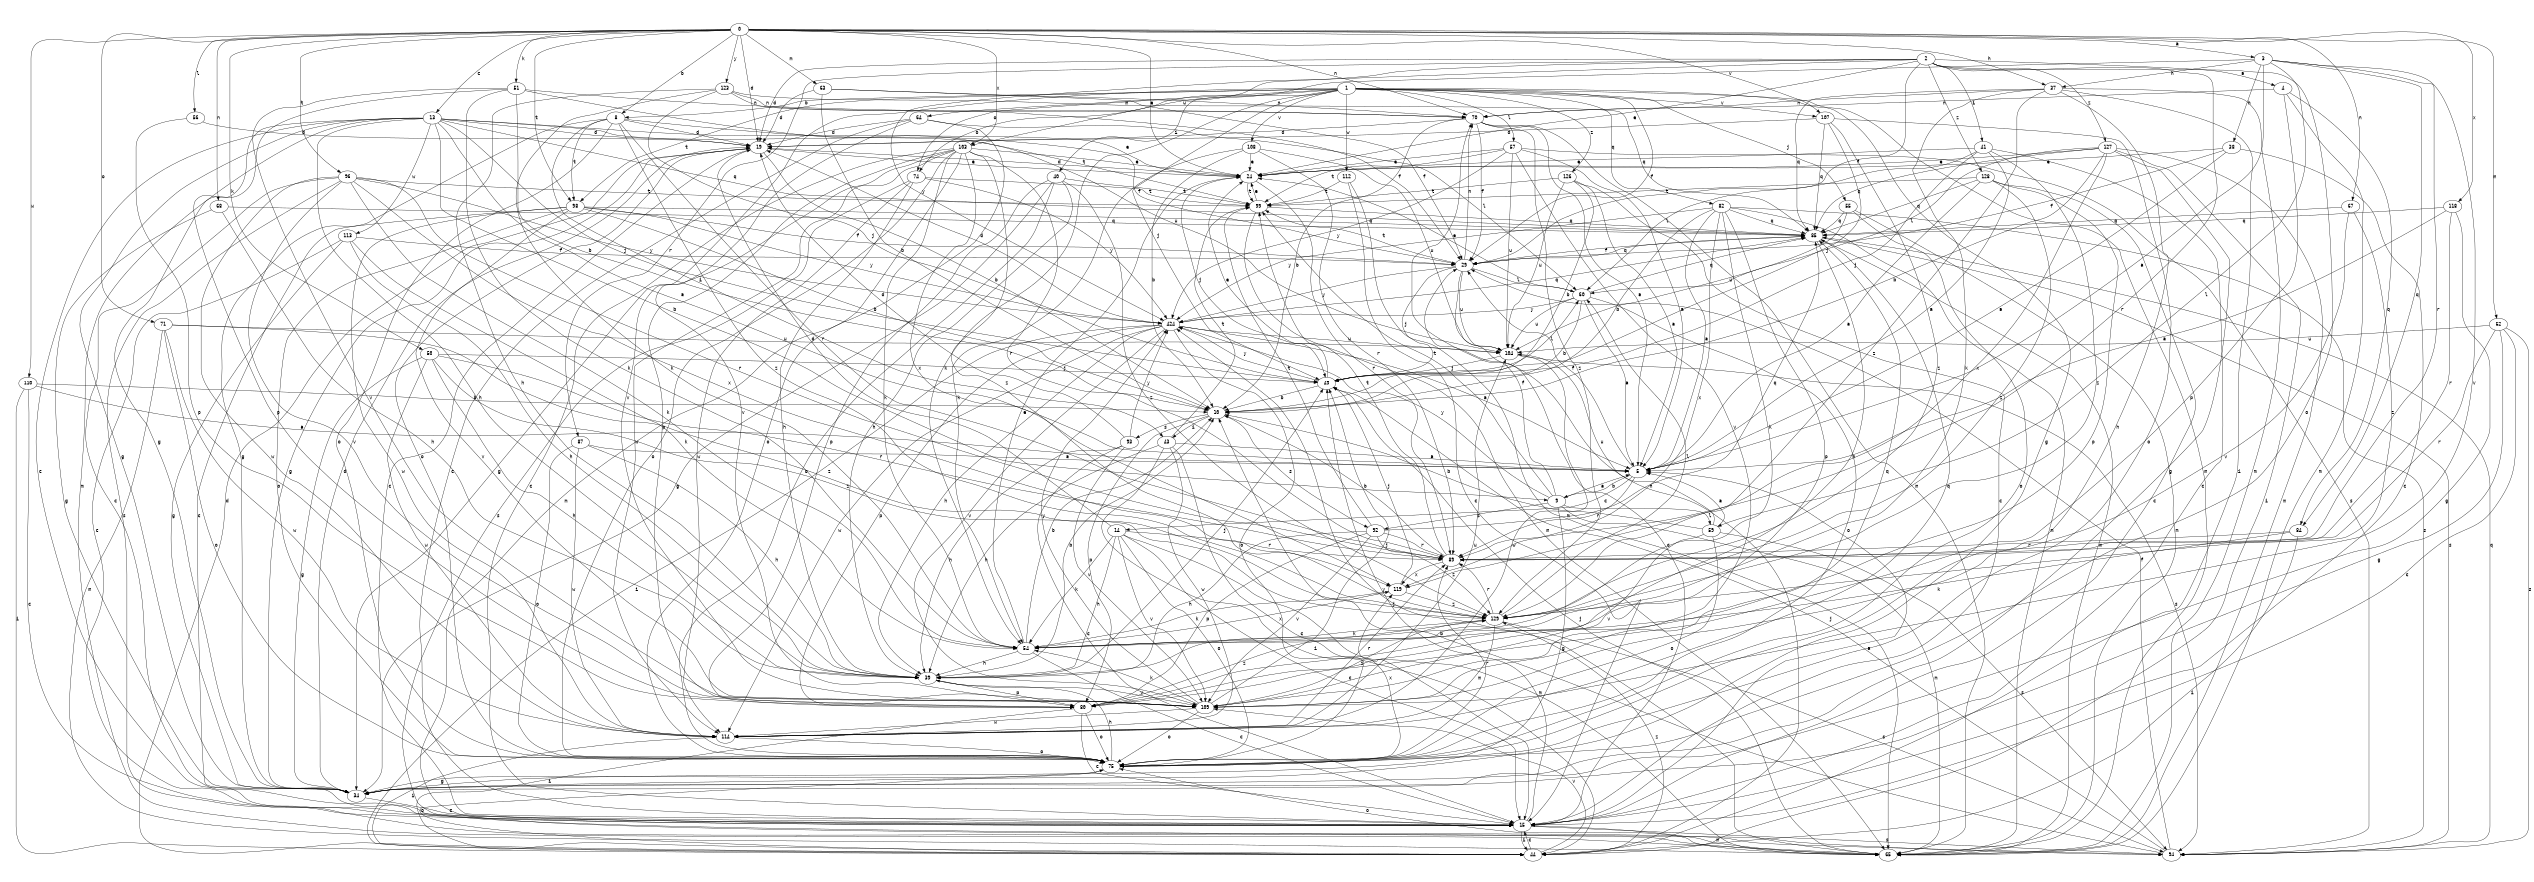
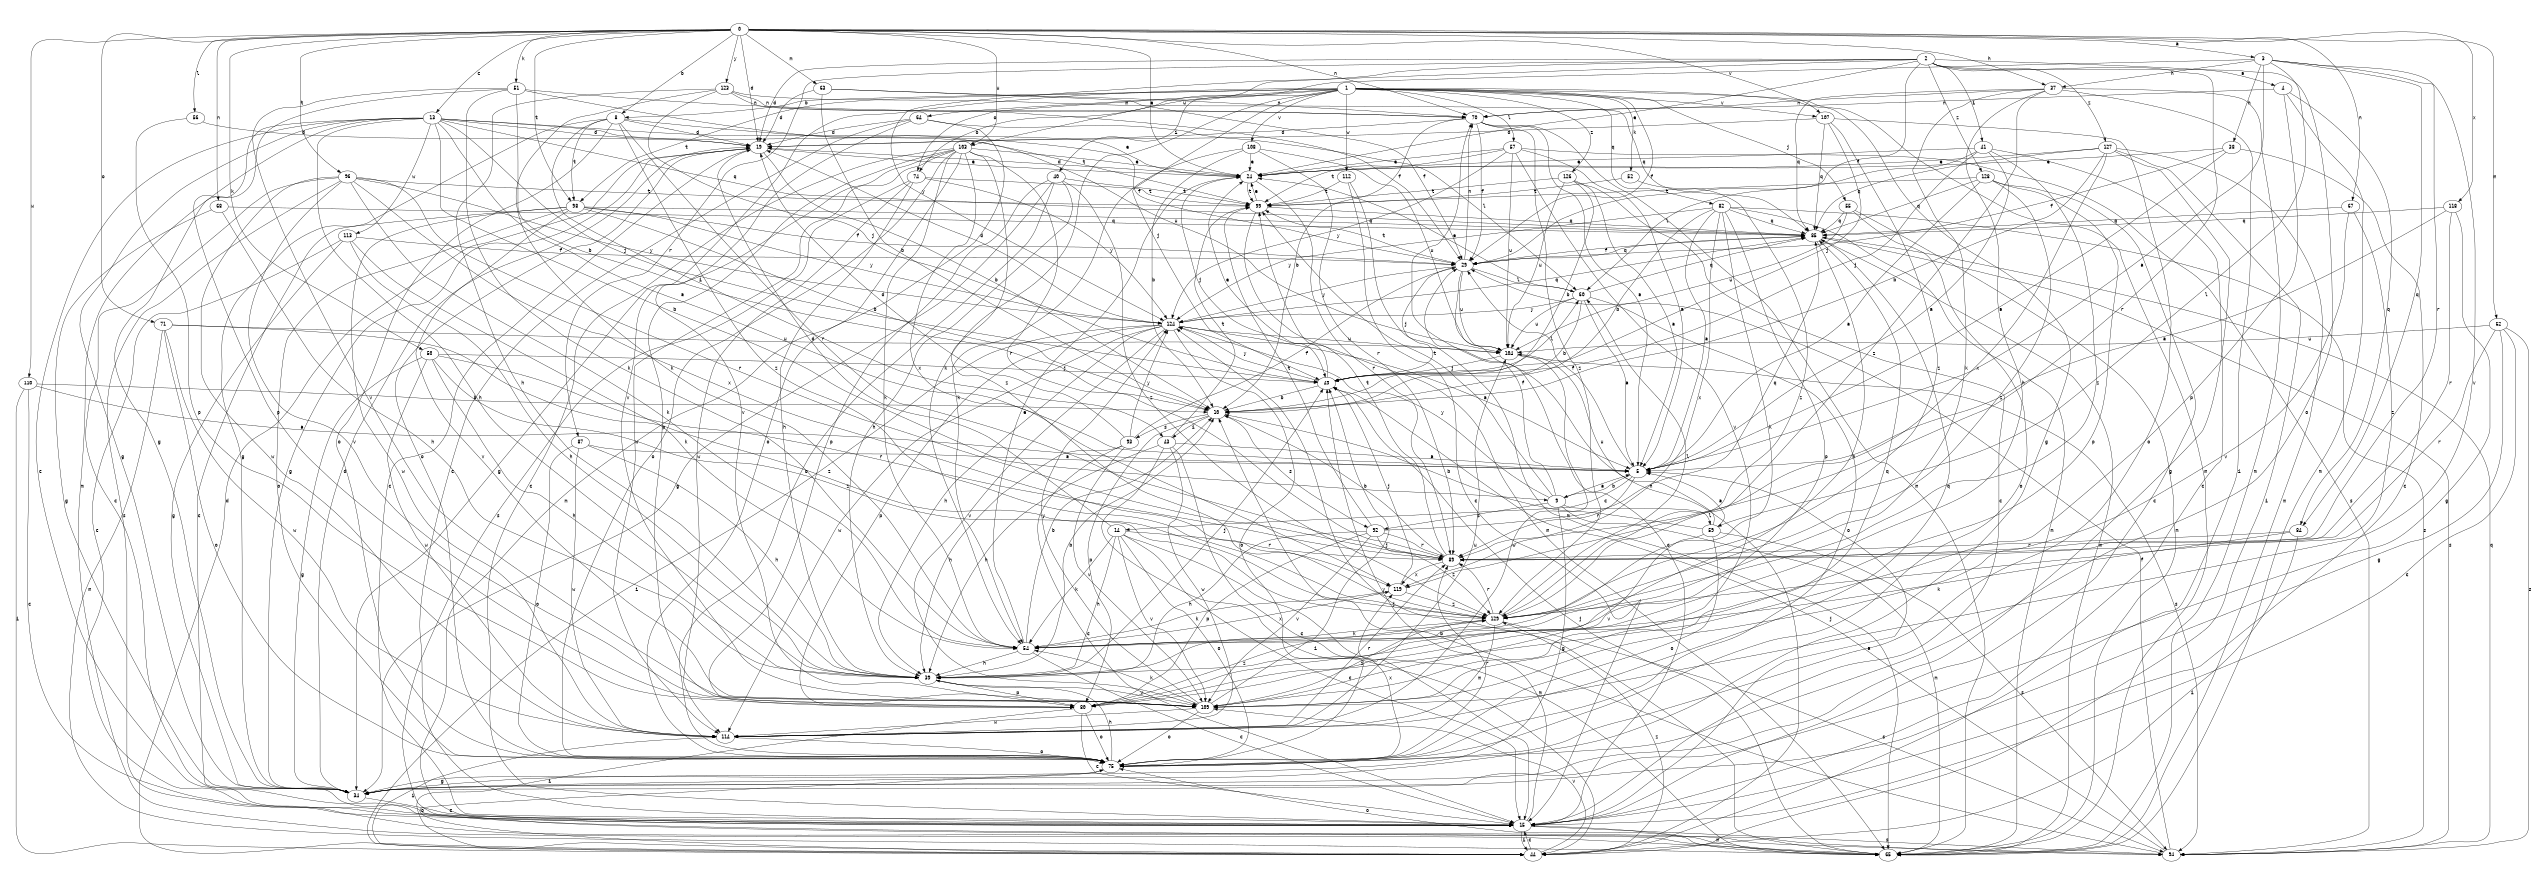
(998, 89) -> (998, 89)
none -> (1630, 177)
(1867, 237) -> none
(1171, 324) -> (1171, 324)
none -> (1294, 354)
(1845, 627) -> (1734, 587)
